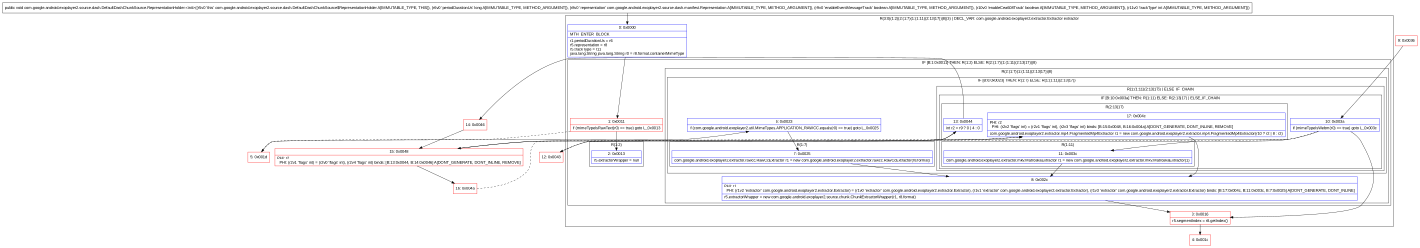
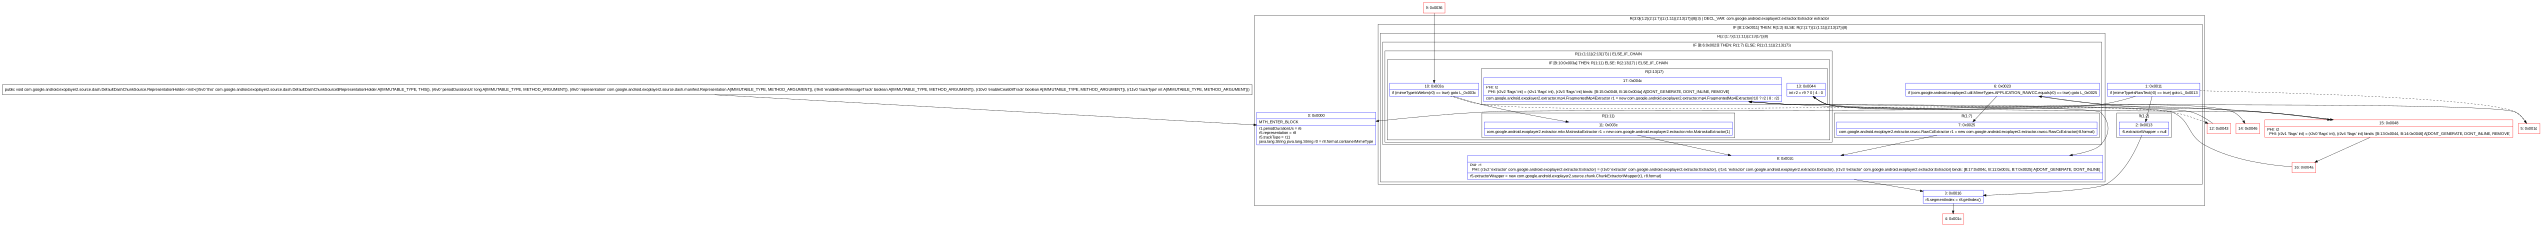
(621, 86) -> (1757, 110)
(616, 125) -> (2154, 90)
(446, 137) -> (2184, 108)
(735, 140) -> (2031, 106)
(1340, 212) -> (2077, 190)
(1200, 218) -> (1953, 197)
